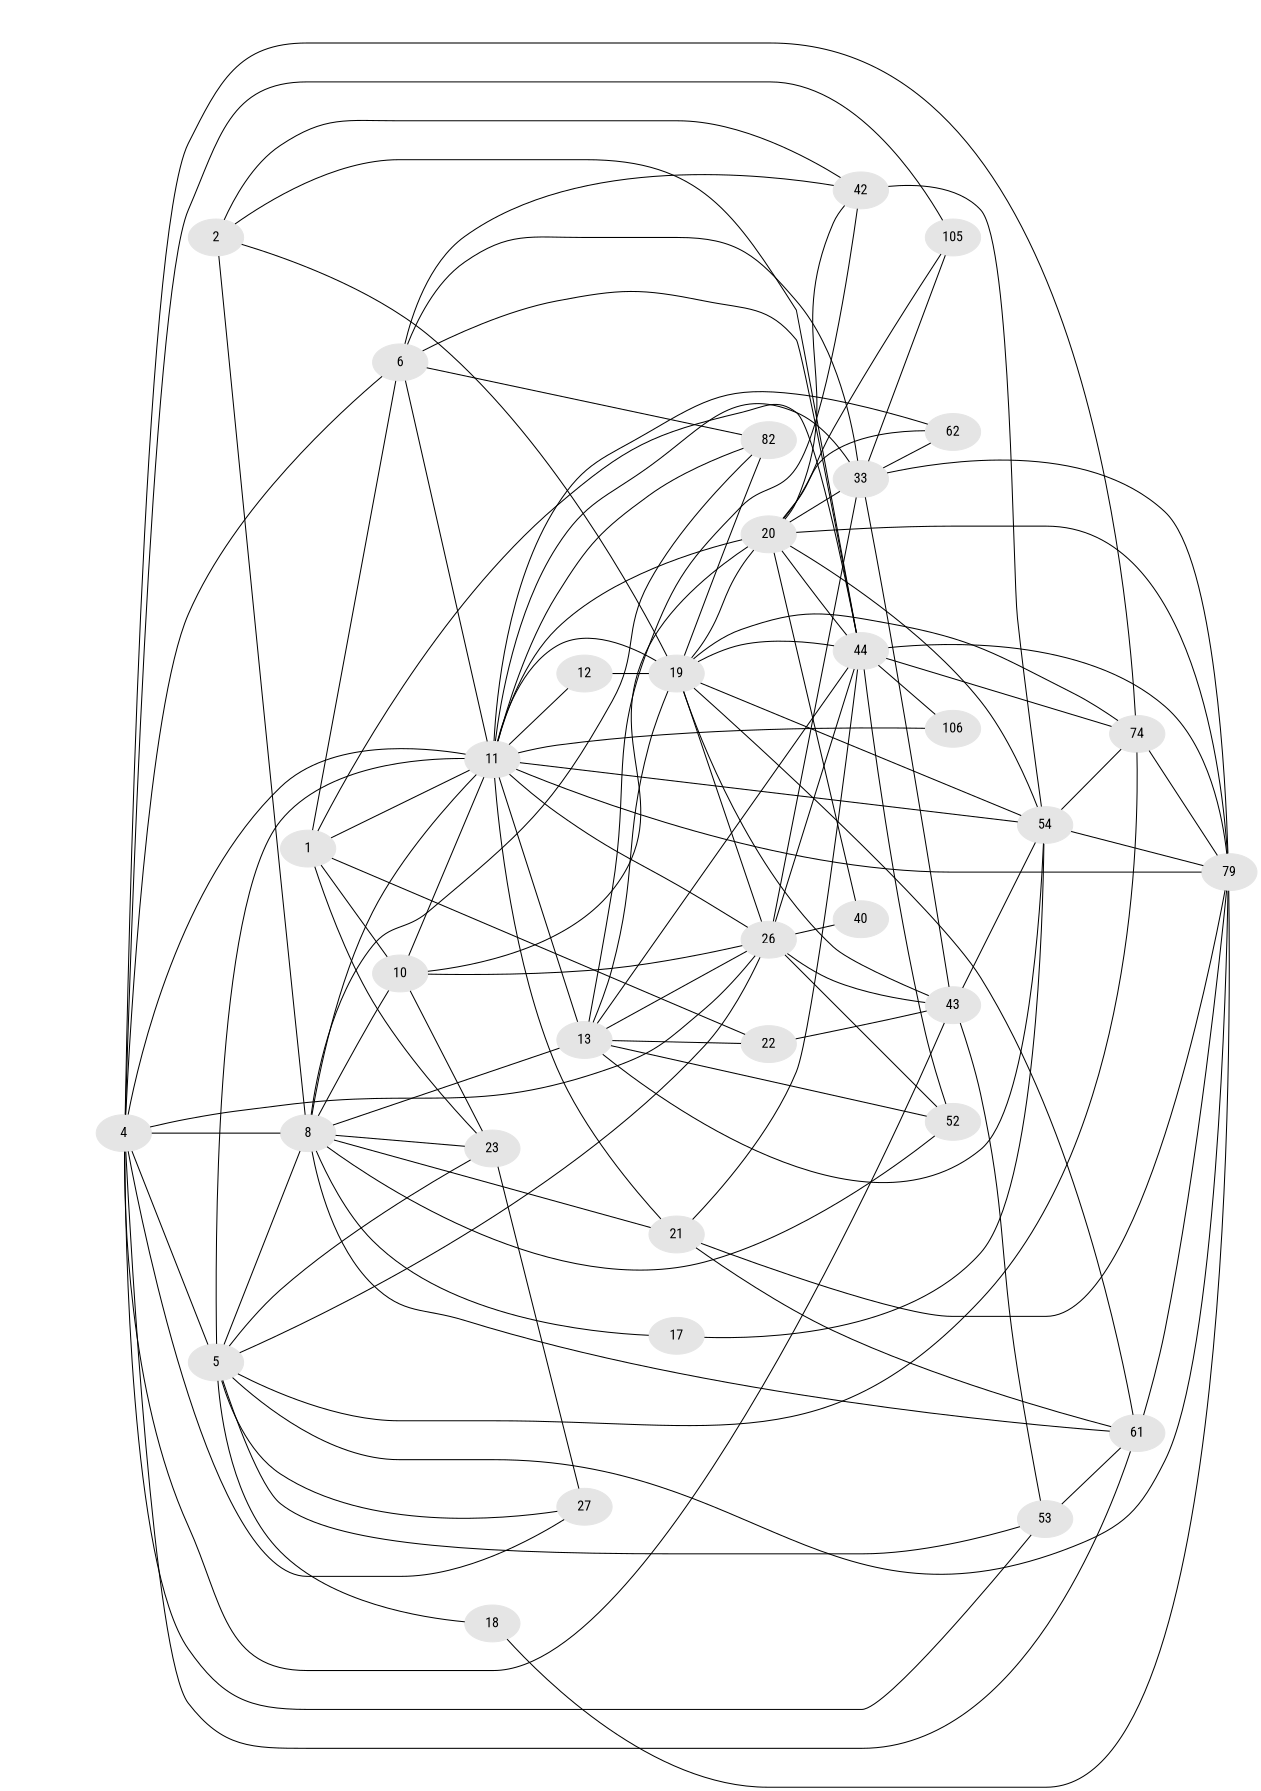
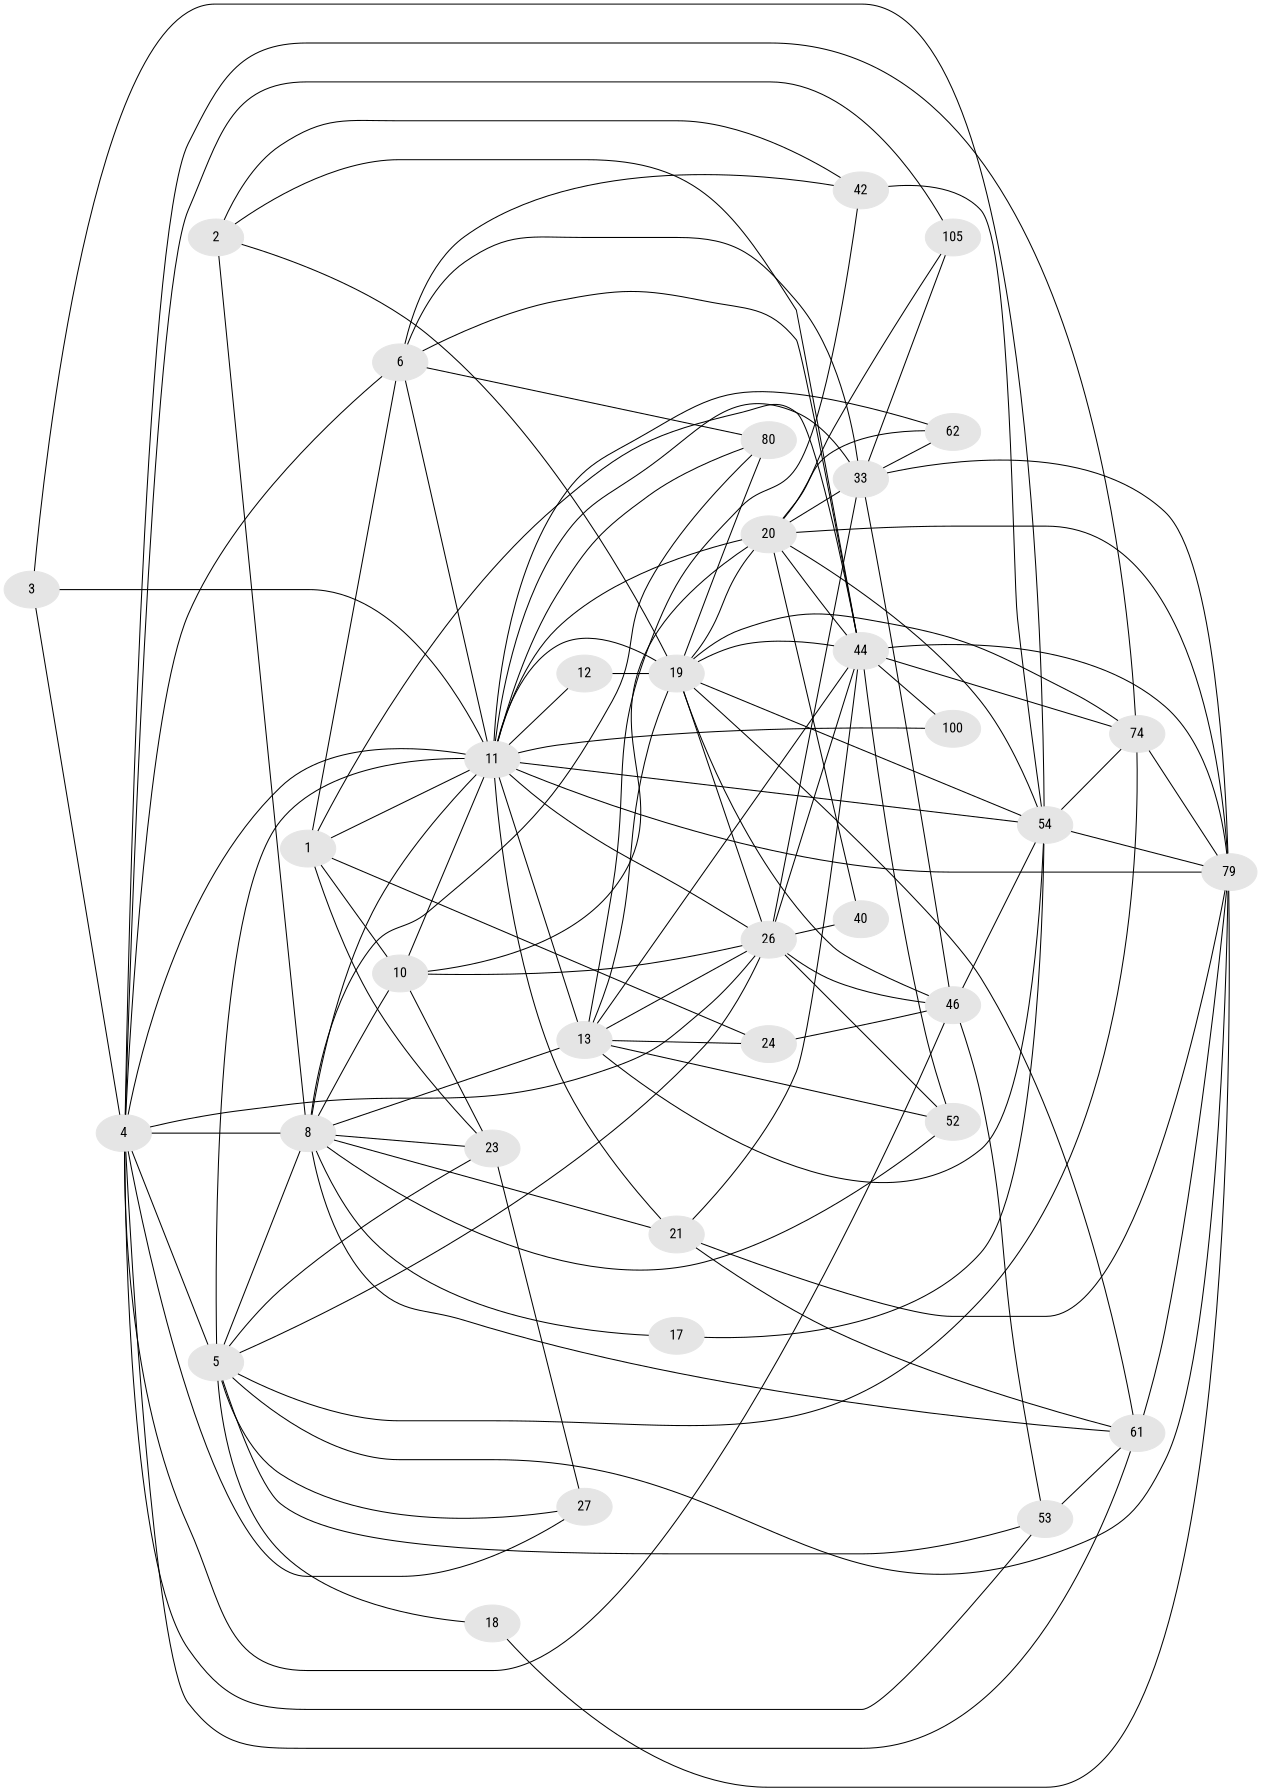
(815, 362) -> none
(769, 440) -> (769, 440)
none -> (32, 590)
(953, 729) -> (953, 729)
(953, 1005) -> (953, 1005)
(769, 1044) -> (769, 1044)
